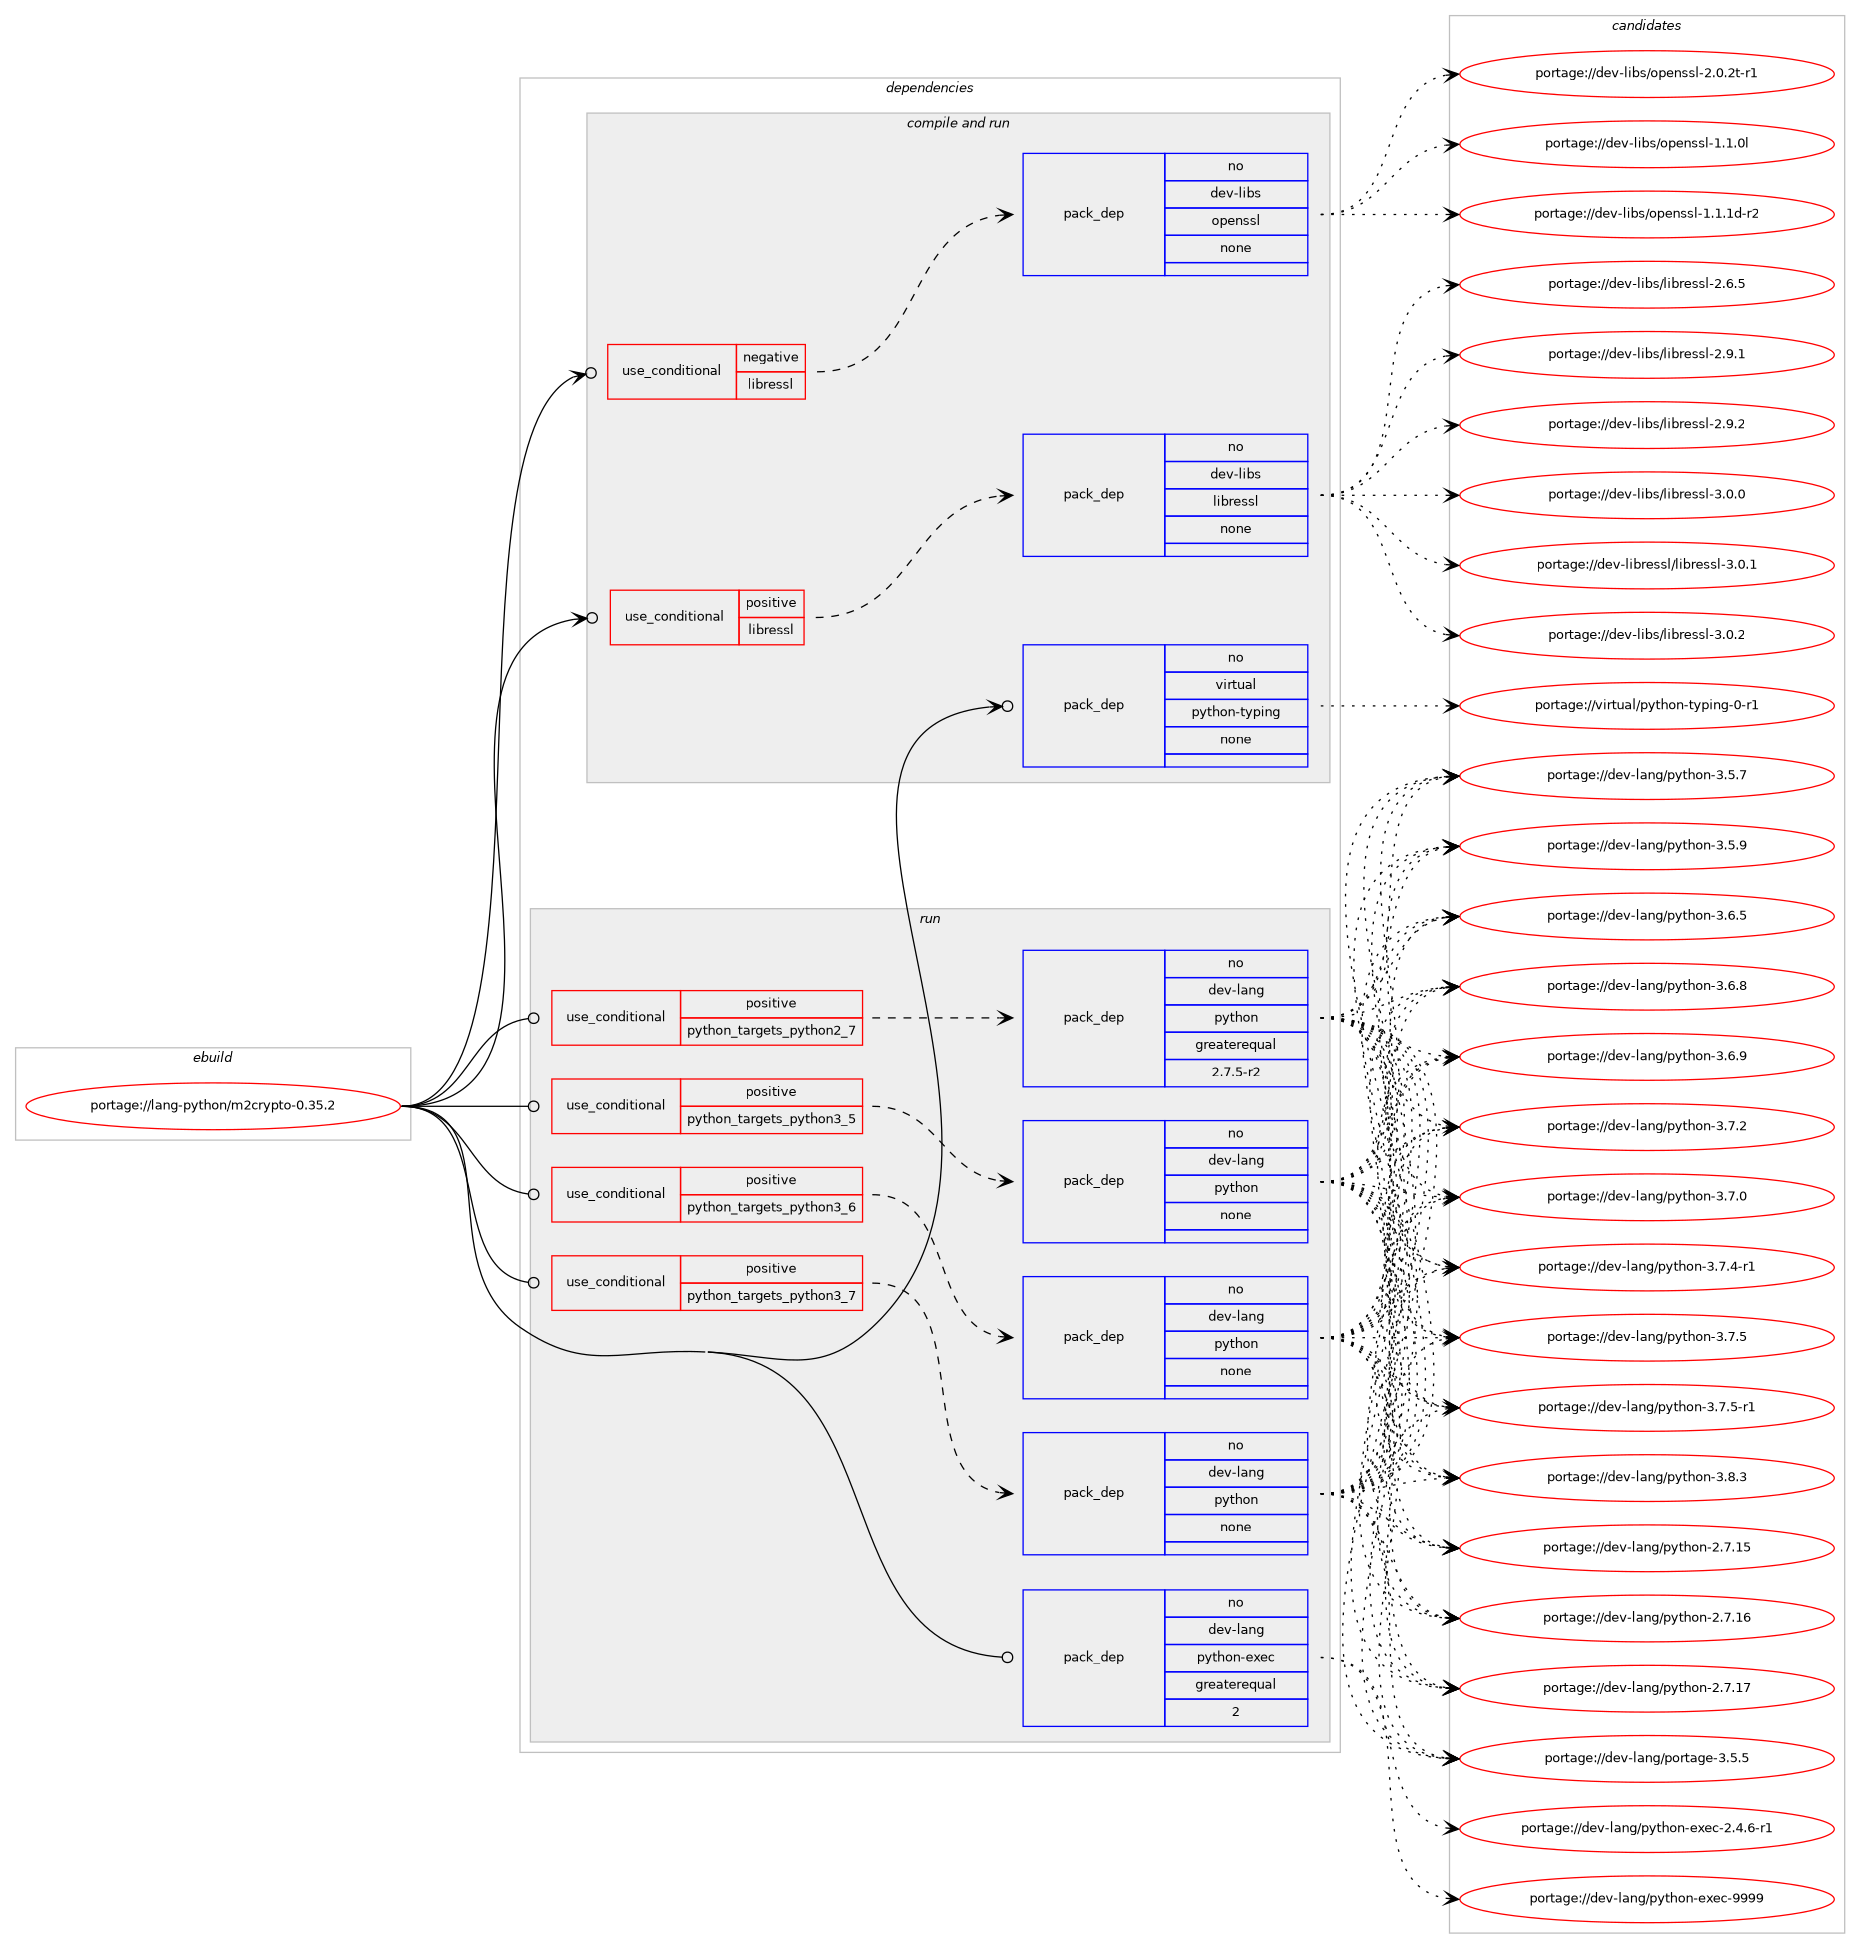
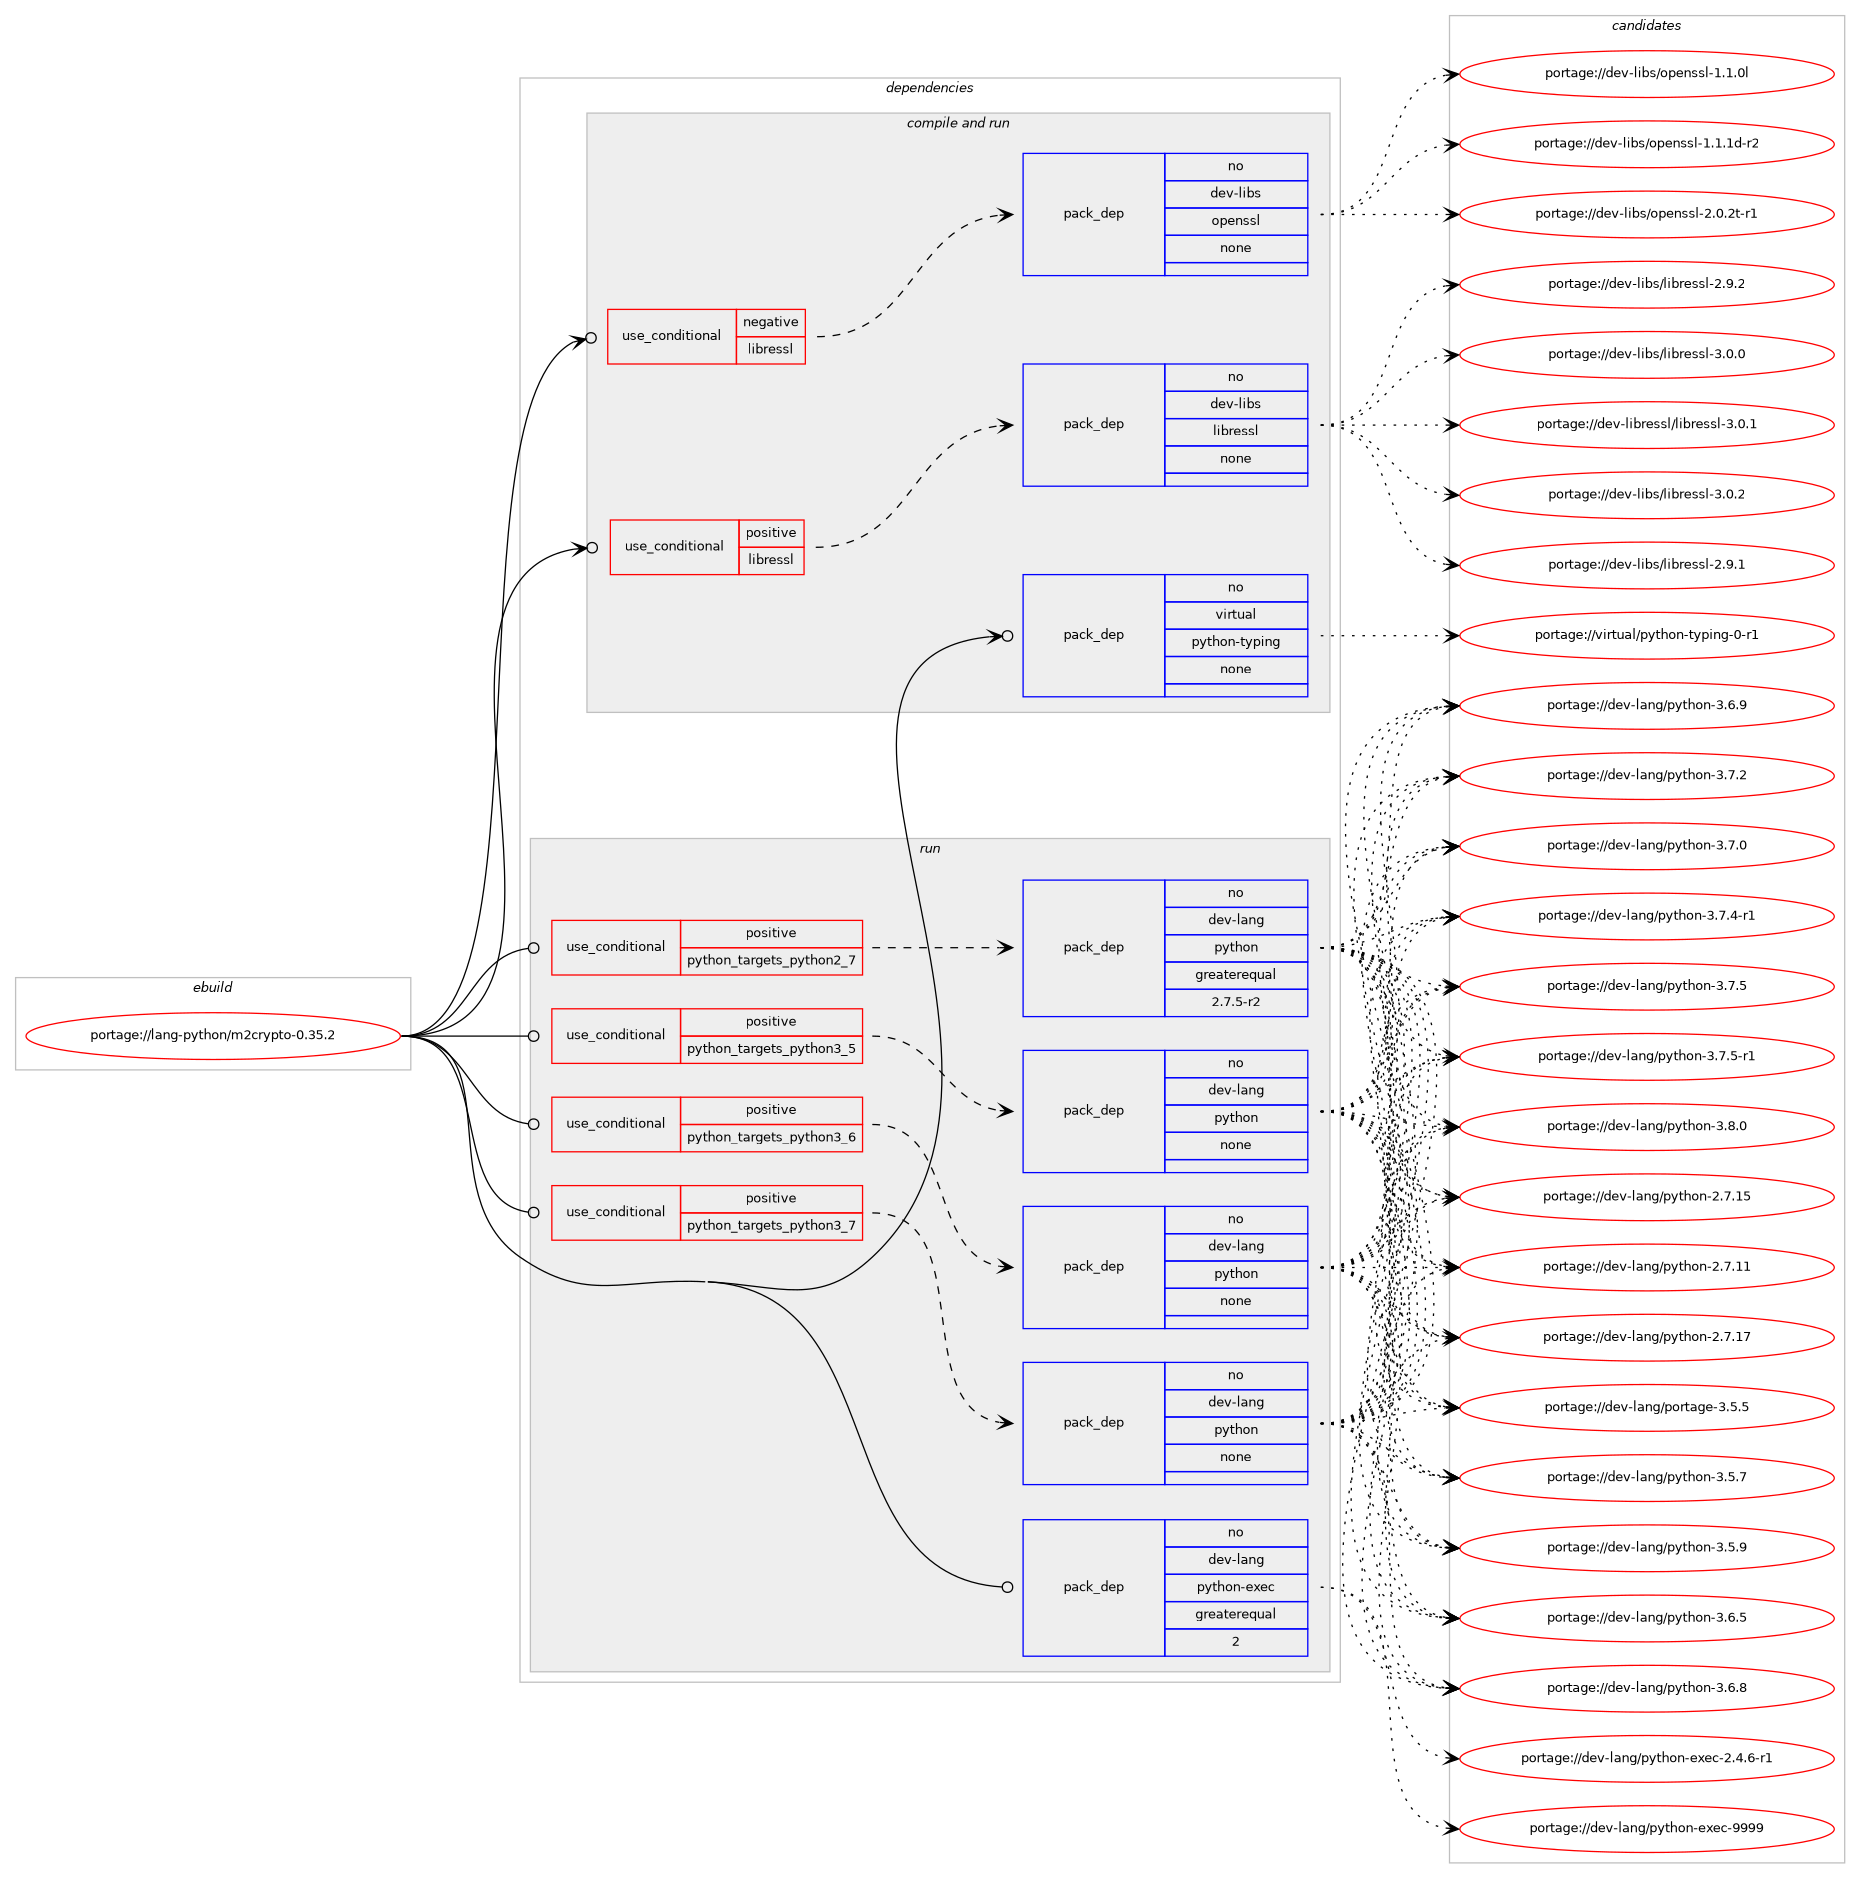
(1647, 285) -> none
(1647, 1478) -> (1647, 1127)
(1647, 1618) -> (1647, 1267)
